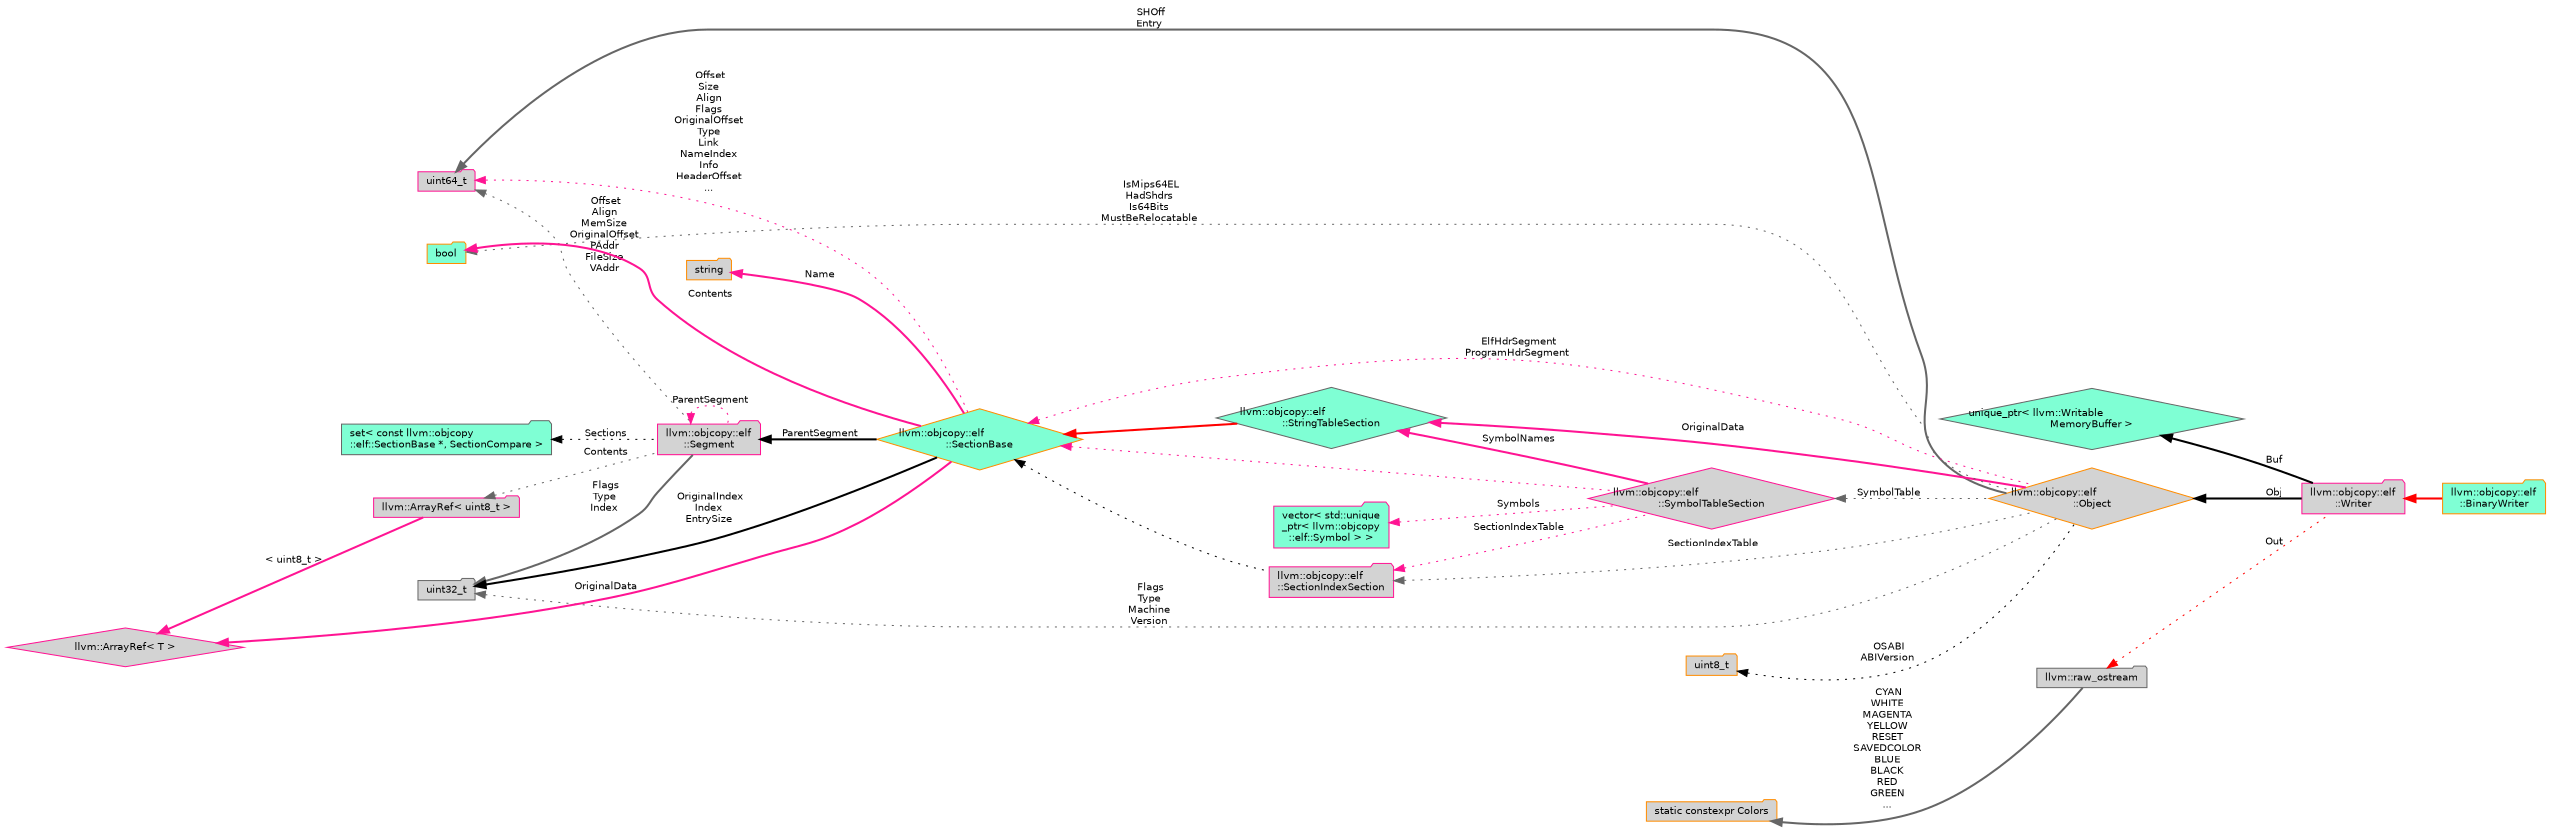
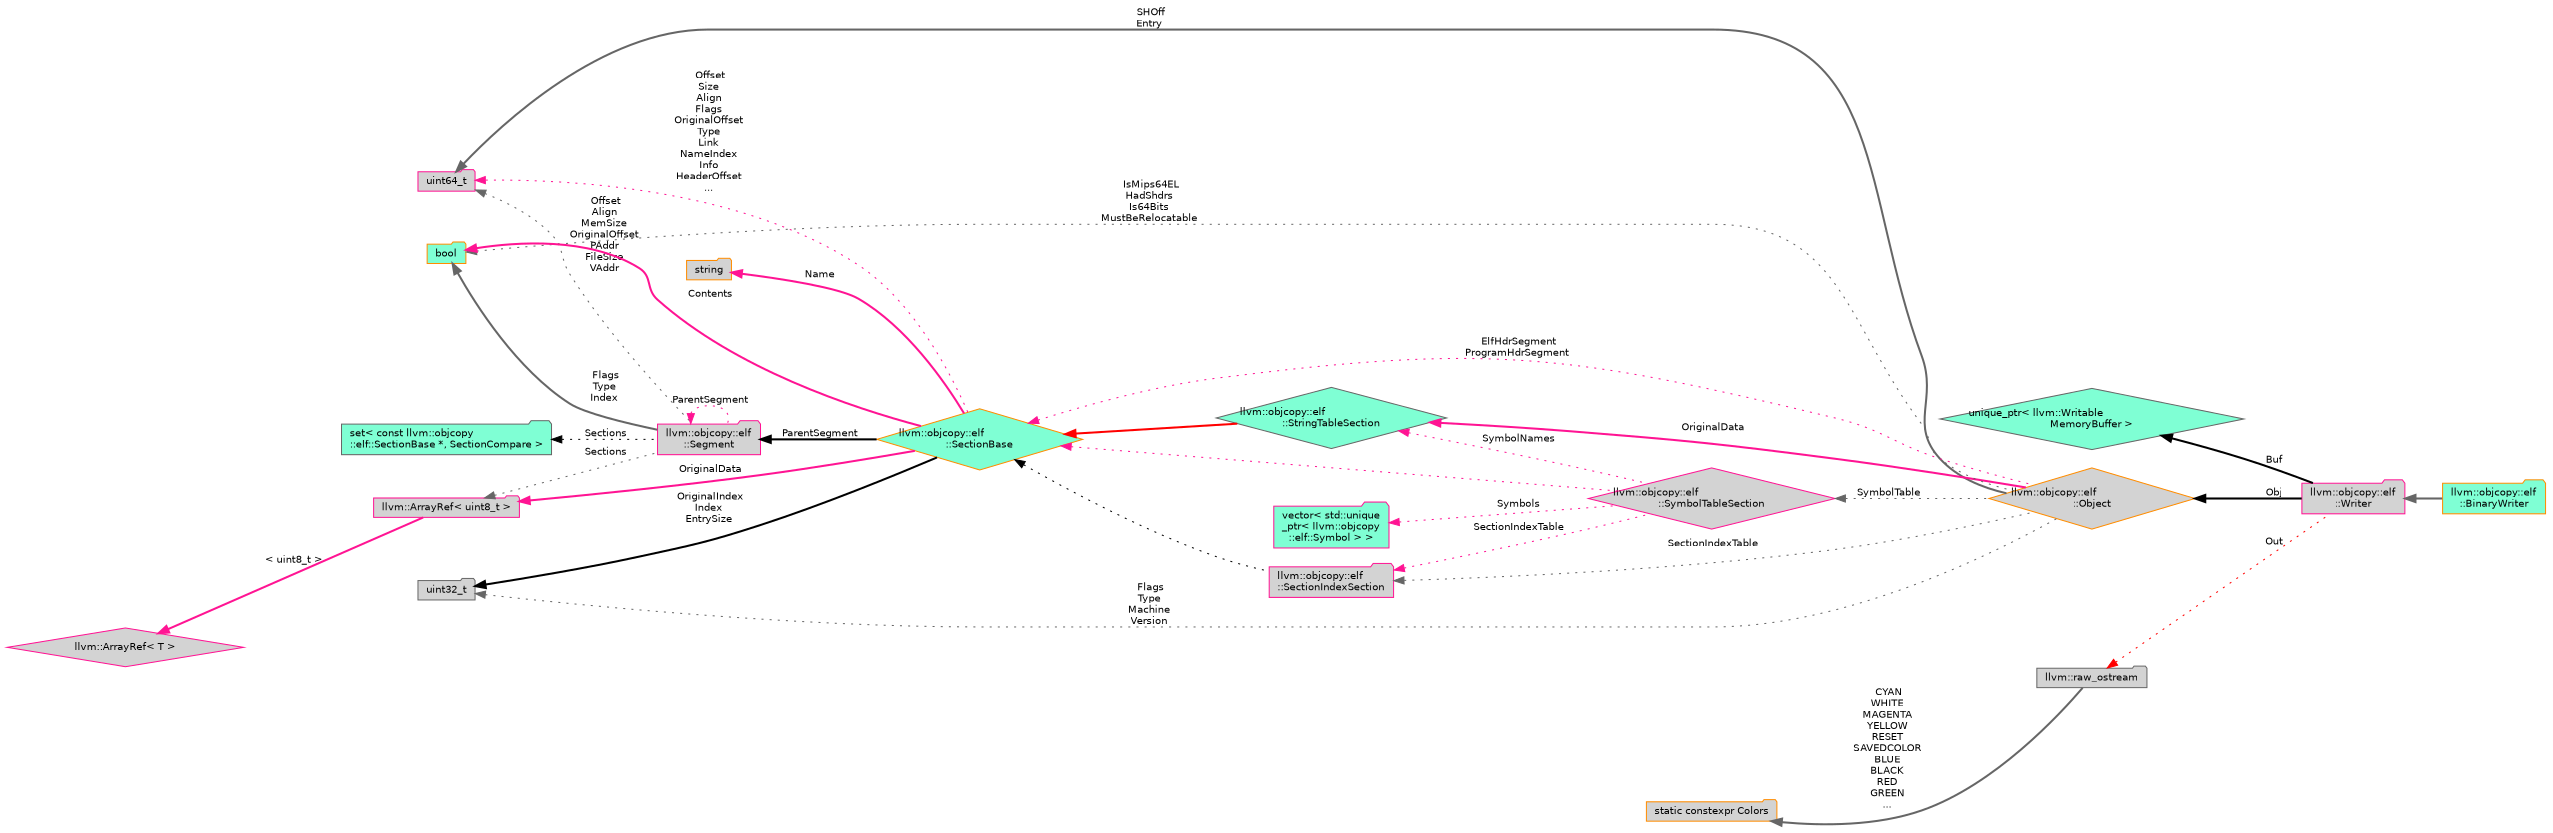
(605, 452) -> (605, 452)
(1529, 457) -> (1529, 457)
(2429, 499) -> (2429, 499)
(601, 537) -> (538, 378)
(603, 599) -> (723, 480)
(1712, 666) -> none
